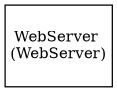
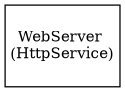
(59, 54) -> (63, 54)
